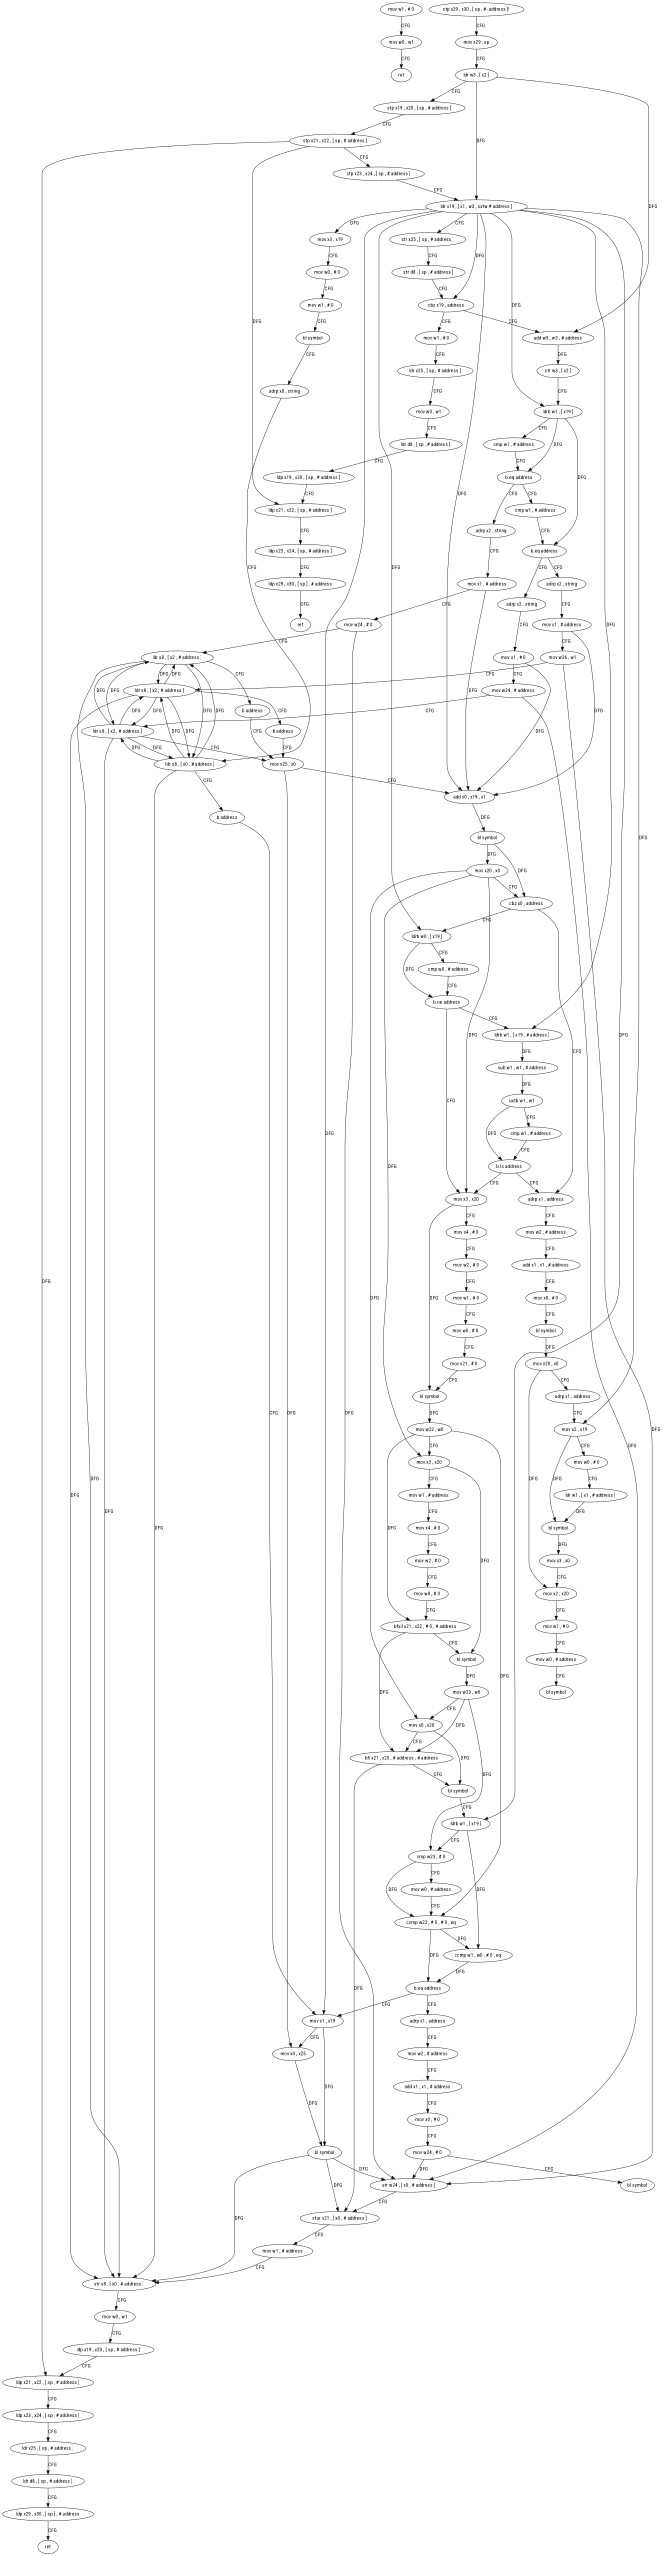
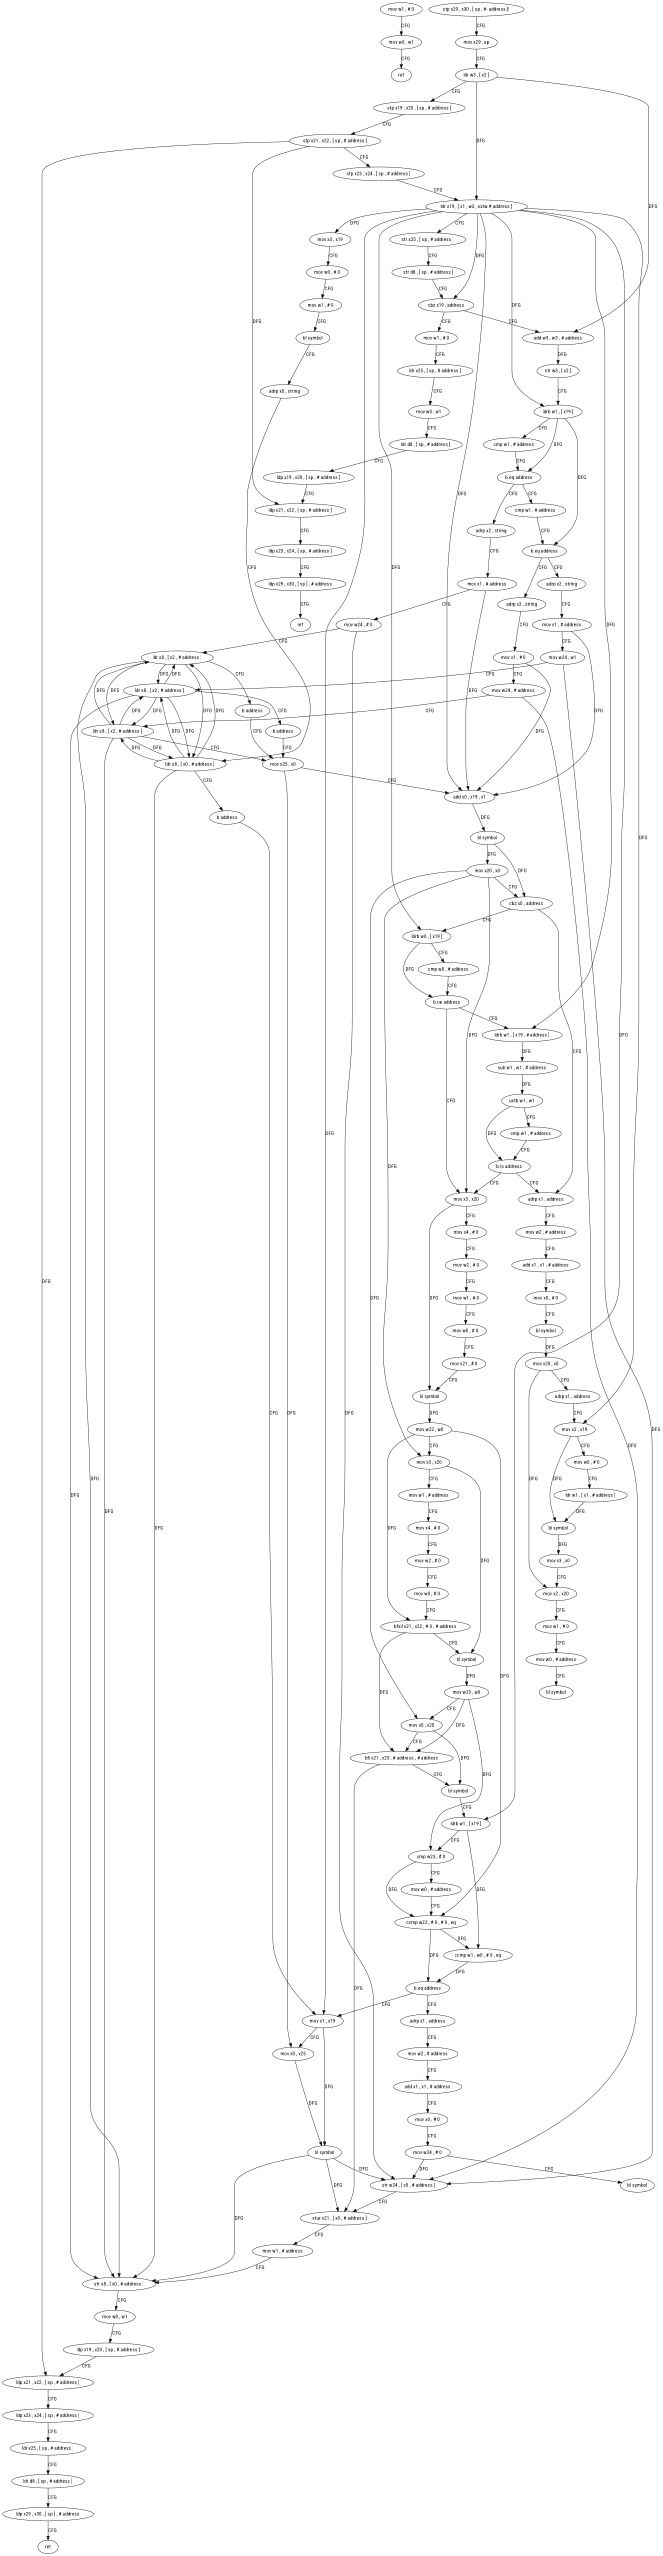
(563, 658) -> (563, 658)
